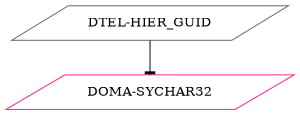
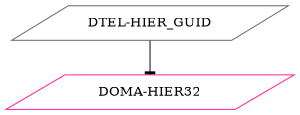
(150, 92) -> (150, 92)
